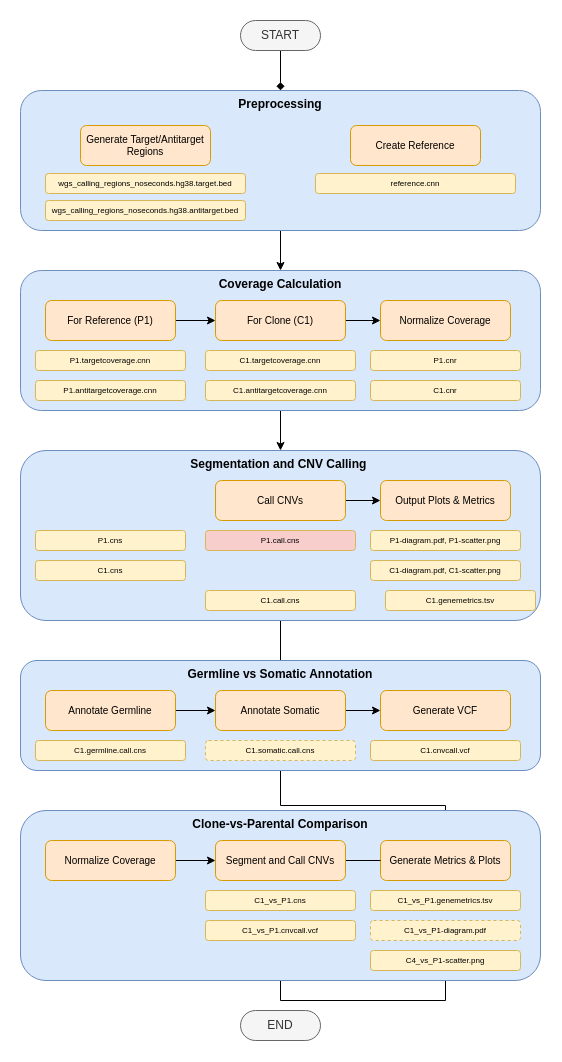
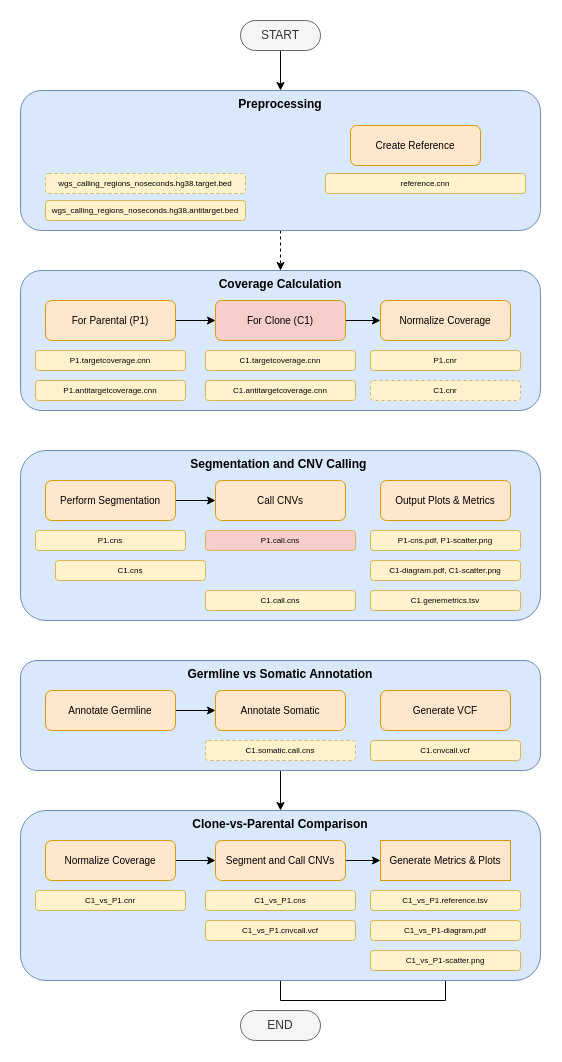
(281, 82) -> (281, 82)
(146, 146) -> none
(146, 184) -> (146, 184)
(416, 184) -> (426, 184)
(281, 247) -> (281, 247)
(111, 321) -> (111, 321)
(281, 321) -> (281, 321)
(446, 391) -> (446, 391)
(281, 427) -> none
none -> (111, 501)
none -> (192, 501)
(365, 501) -> none
(446, 541) -> (446, 541)
(111, 571) -> (131, 571)
(461, 601) -> (446, 601)
(281, 641) -> none
(365, 711) -> none
(111, 751) -> none
(364, 806) -> (281, 802)
(375, 861) -> (372, 861)
(446, 861) -> (446, 861)
none -> (111, 901)
(446, 901) -> (446, 901)
(446, 931) -> (446, 931)
(446, 961) -> (446, 961)
